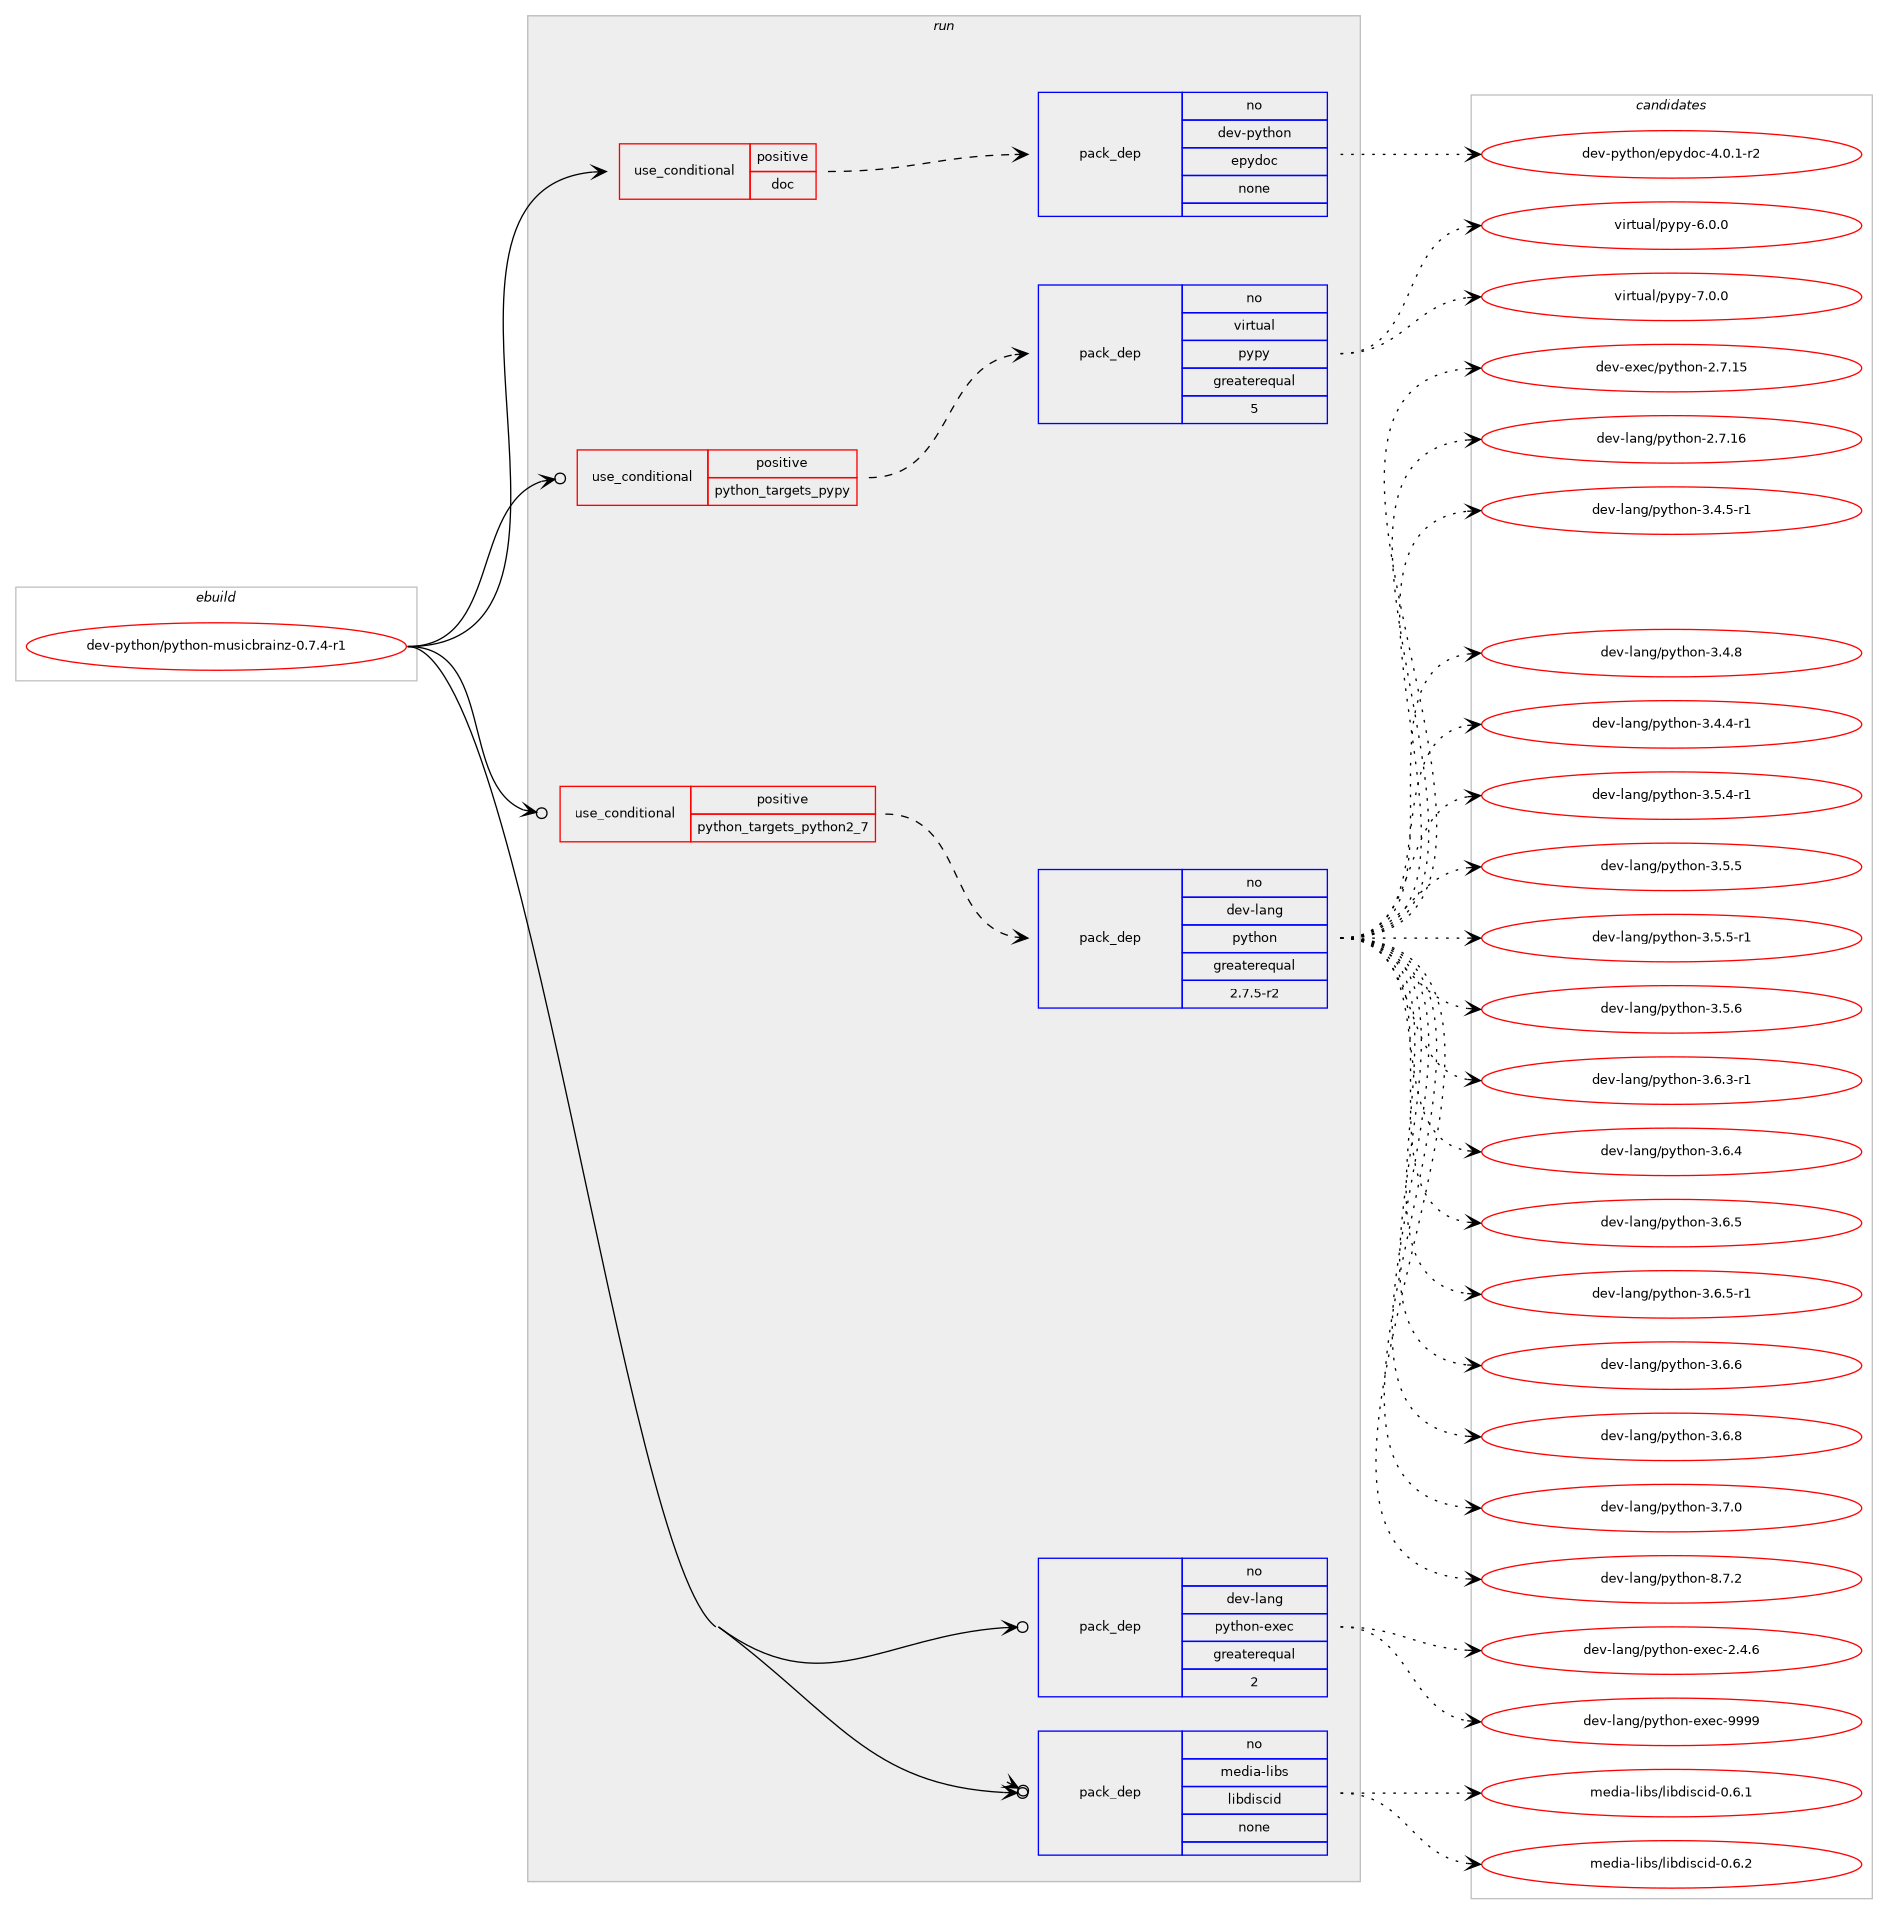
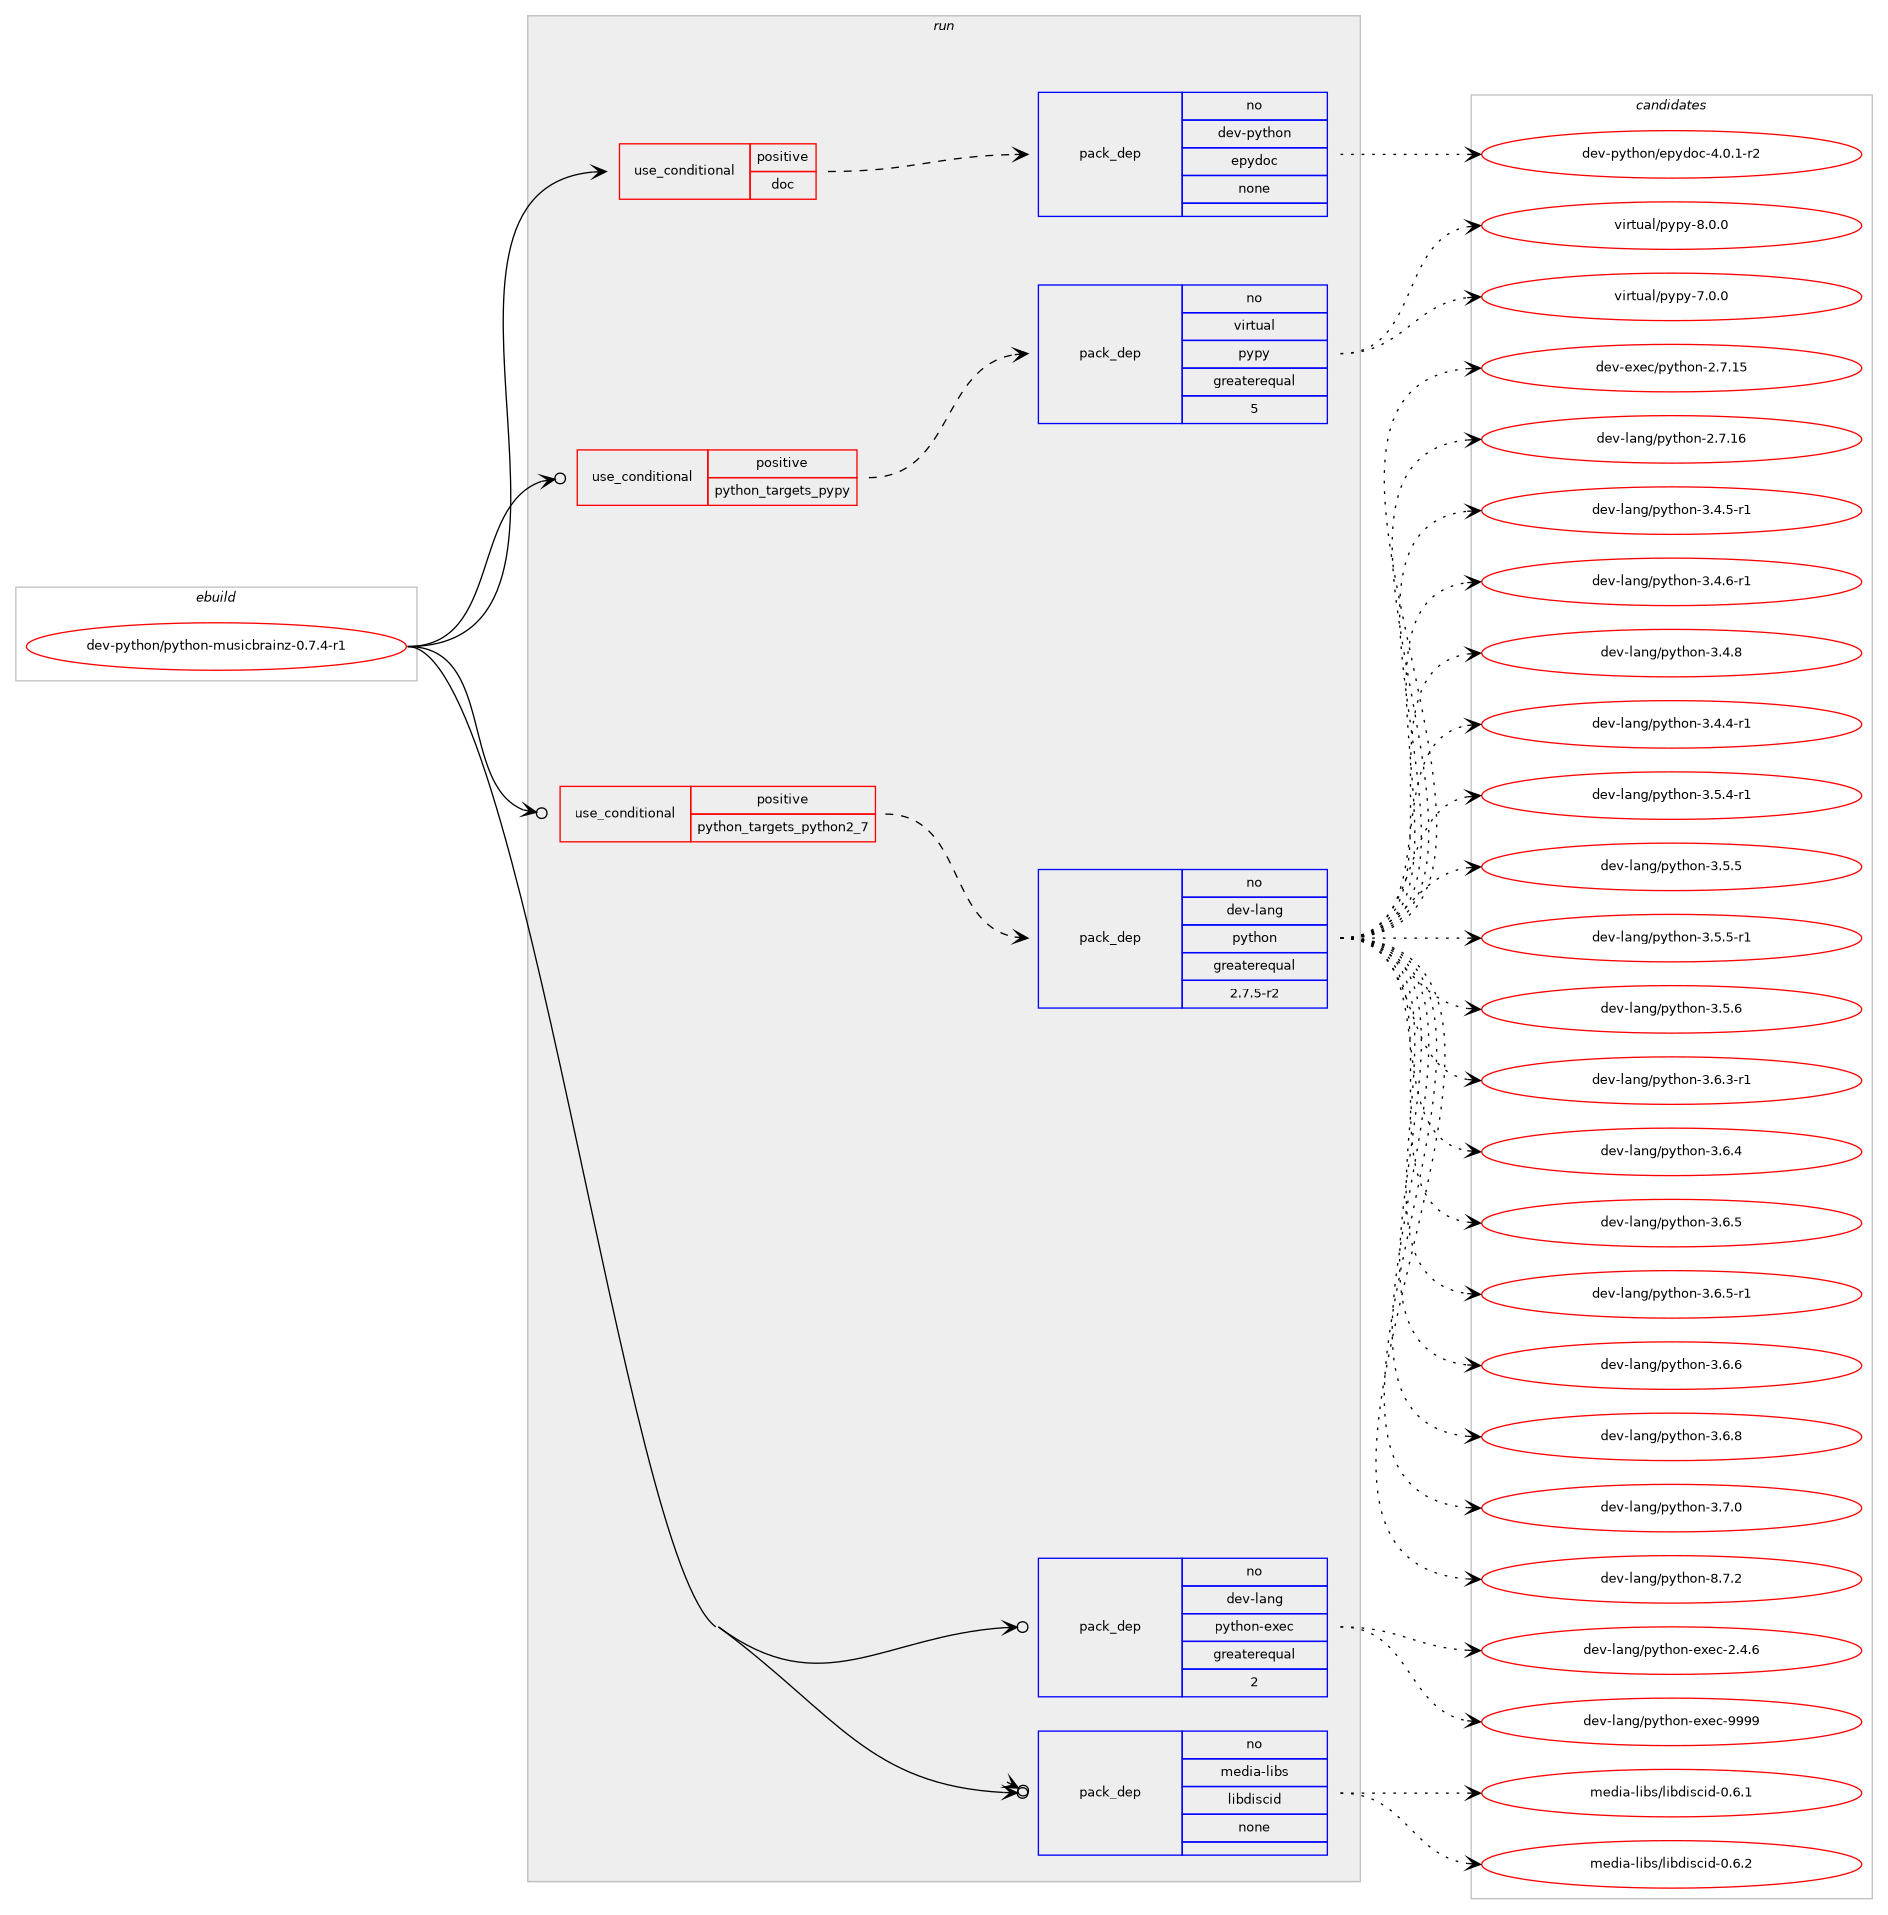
(1672, 226) -> (1672, 226)
none -> (1672, 582)
